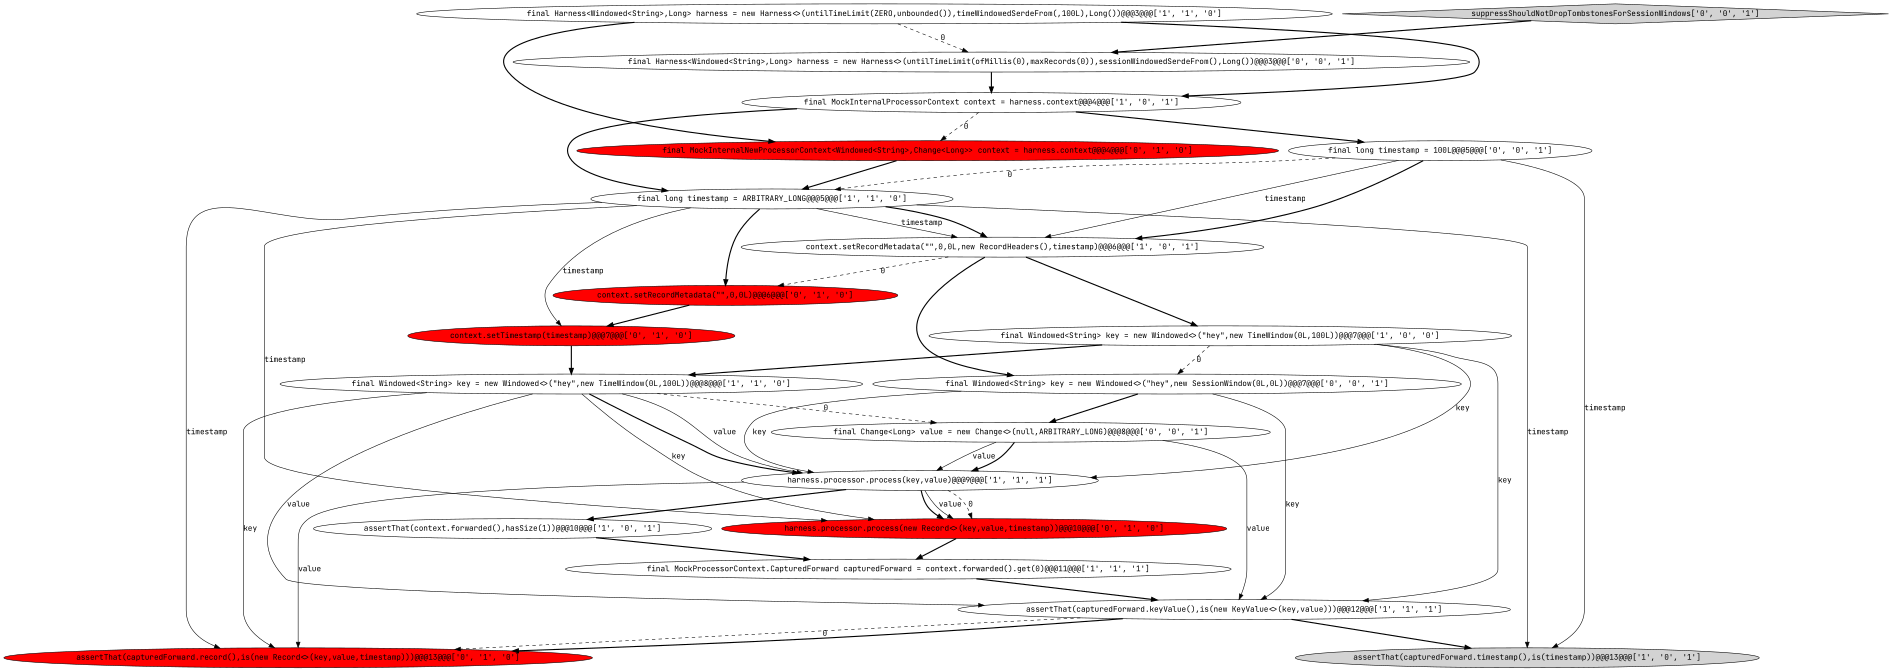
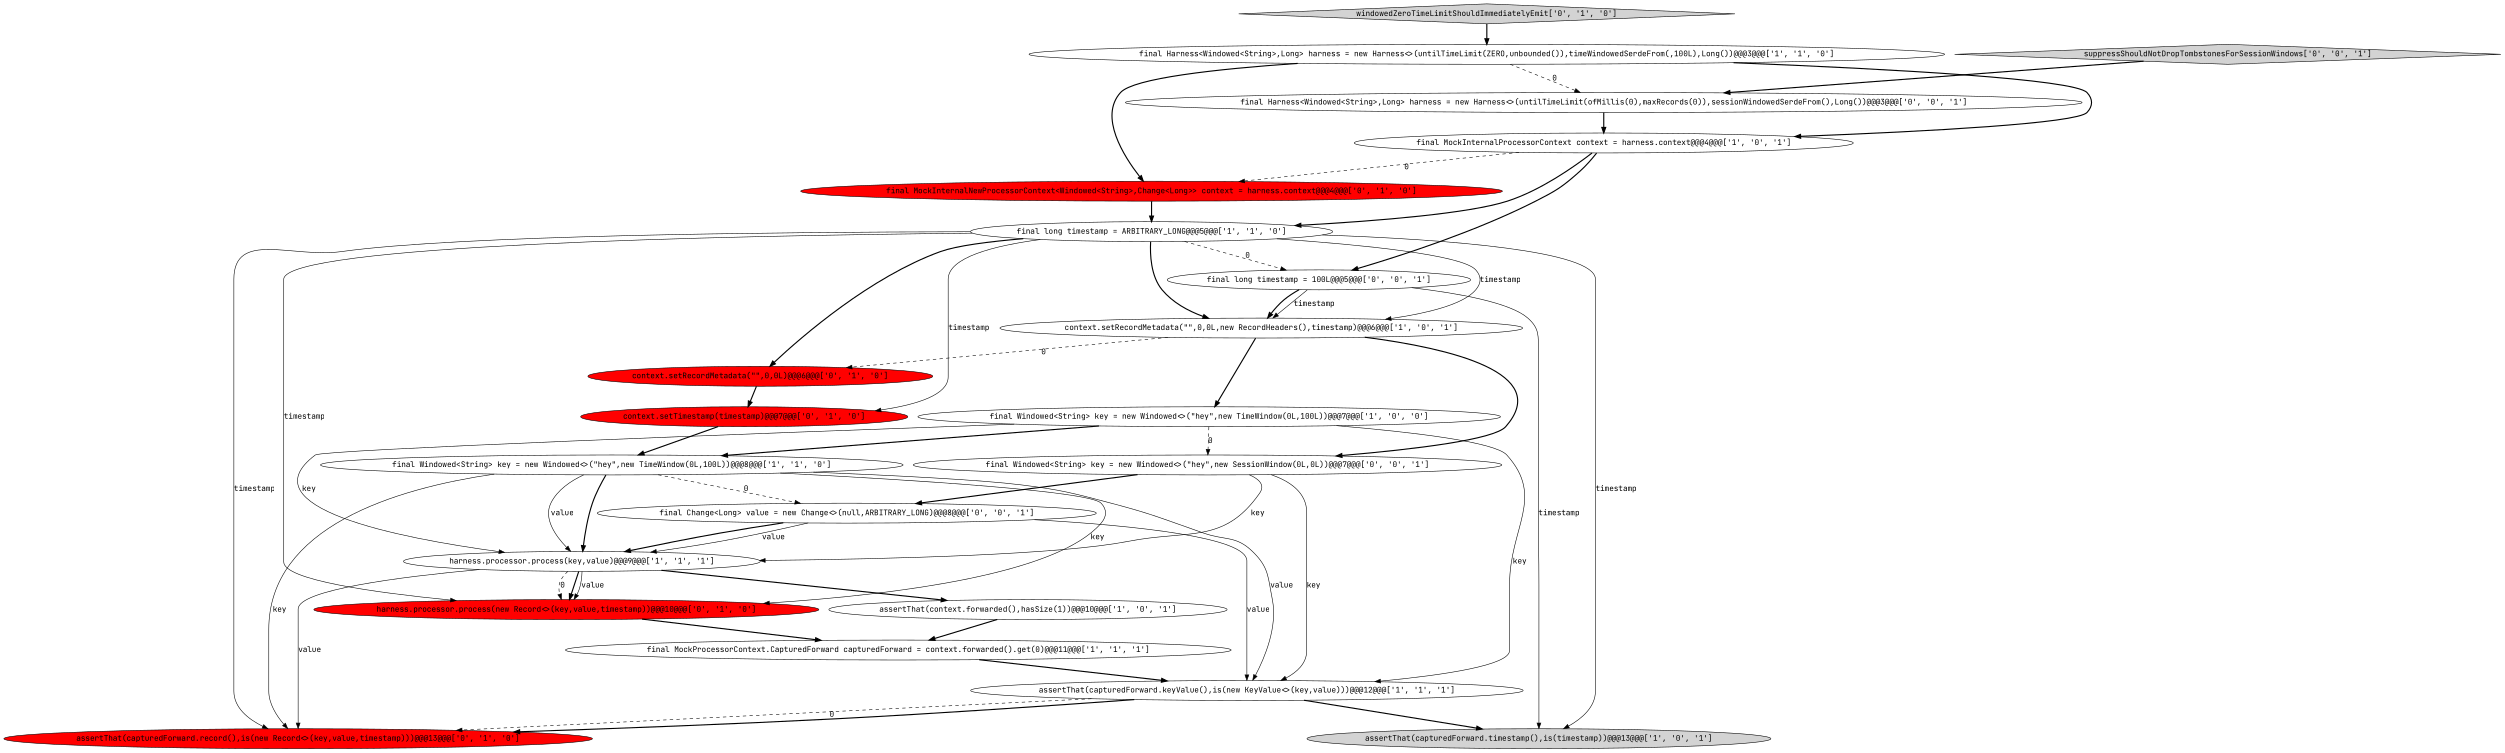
none -> (1487, 14)
(1087, 166) -> (1233, 255)
